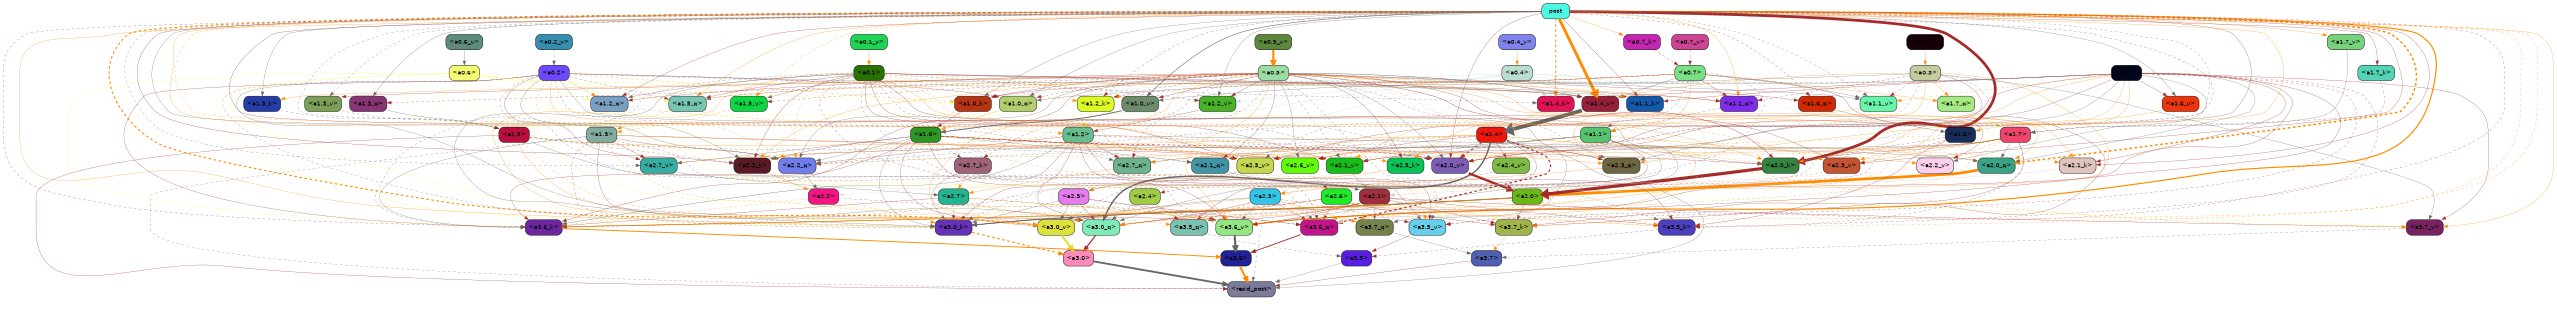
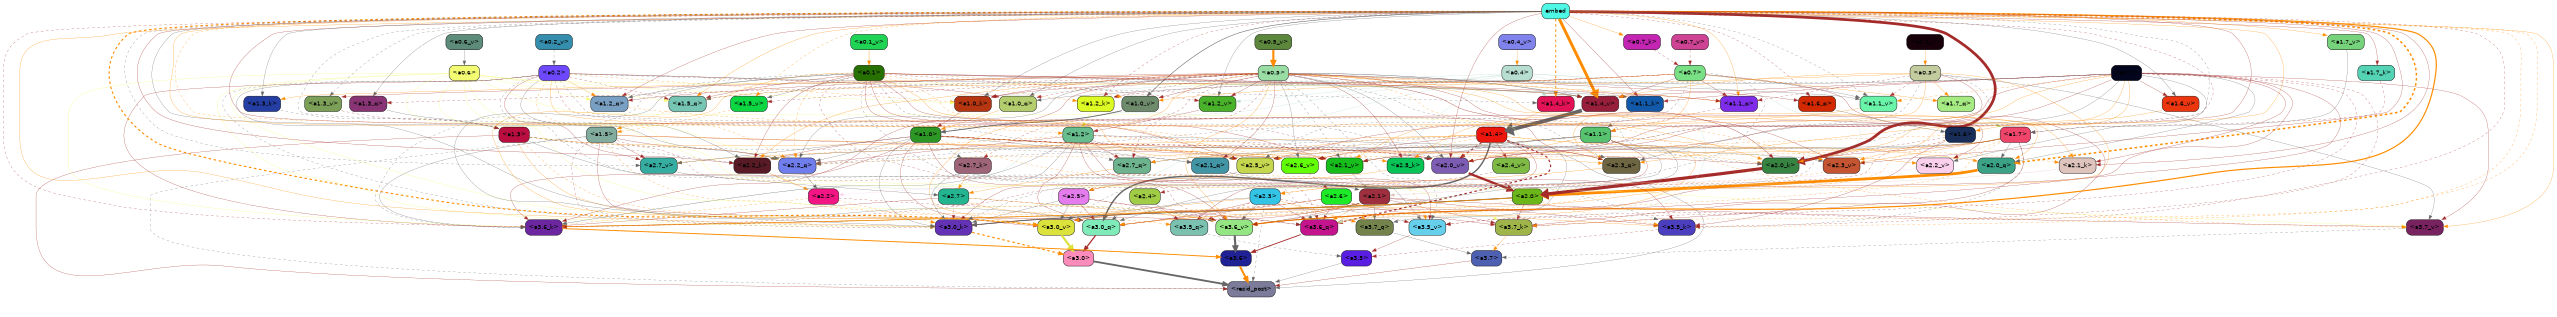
(1556, 11) -> (1556, 11)
(1536, 84) -> (1536, 84)
(1157, 119) -> (1157, 119)
(1446, 142) -> (1456, 145)
